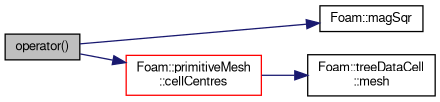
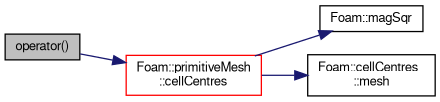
(193, 34) -> (287, 46)
(371, 75) -> (371, 75)
